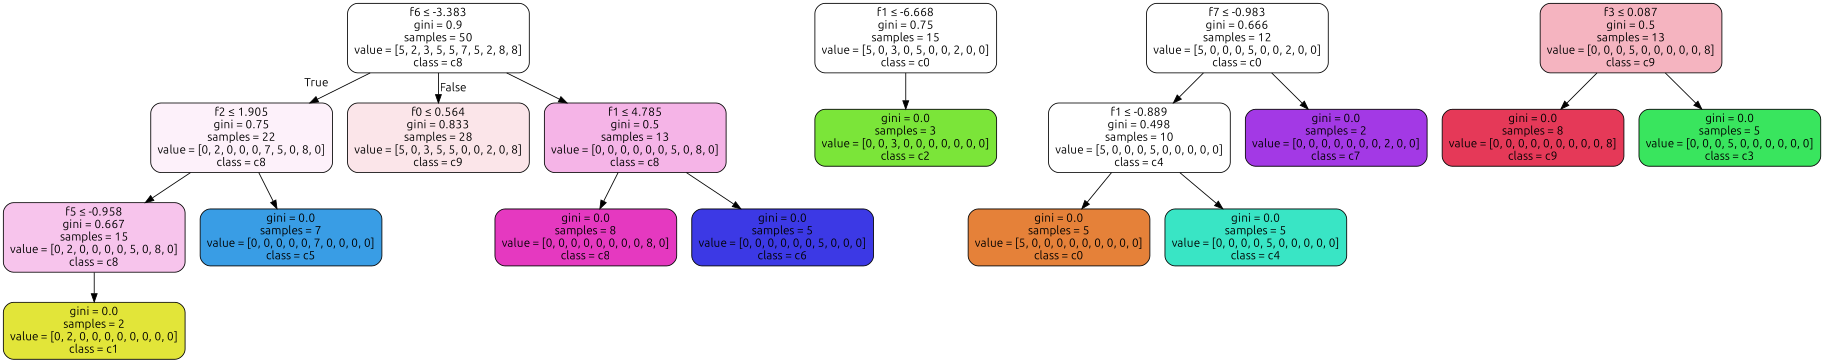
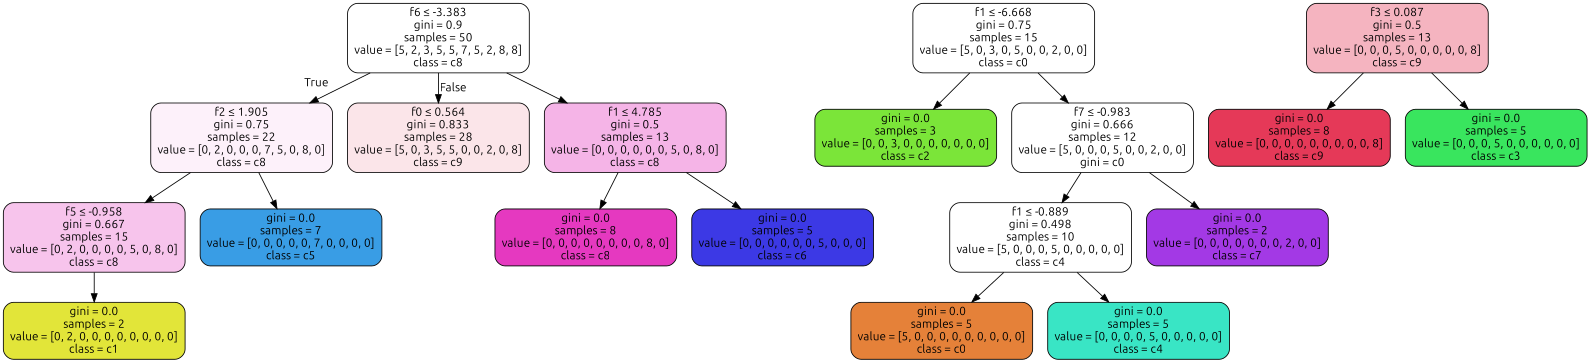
(1237, 63) -> (1103, 162)
none -> (1050, 85)
